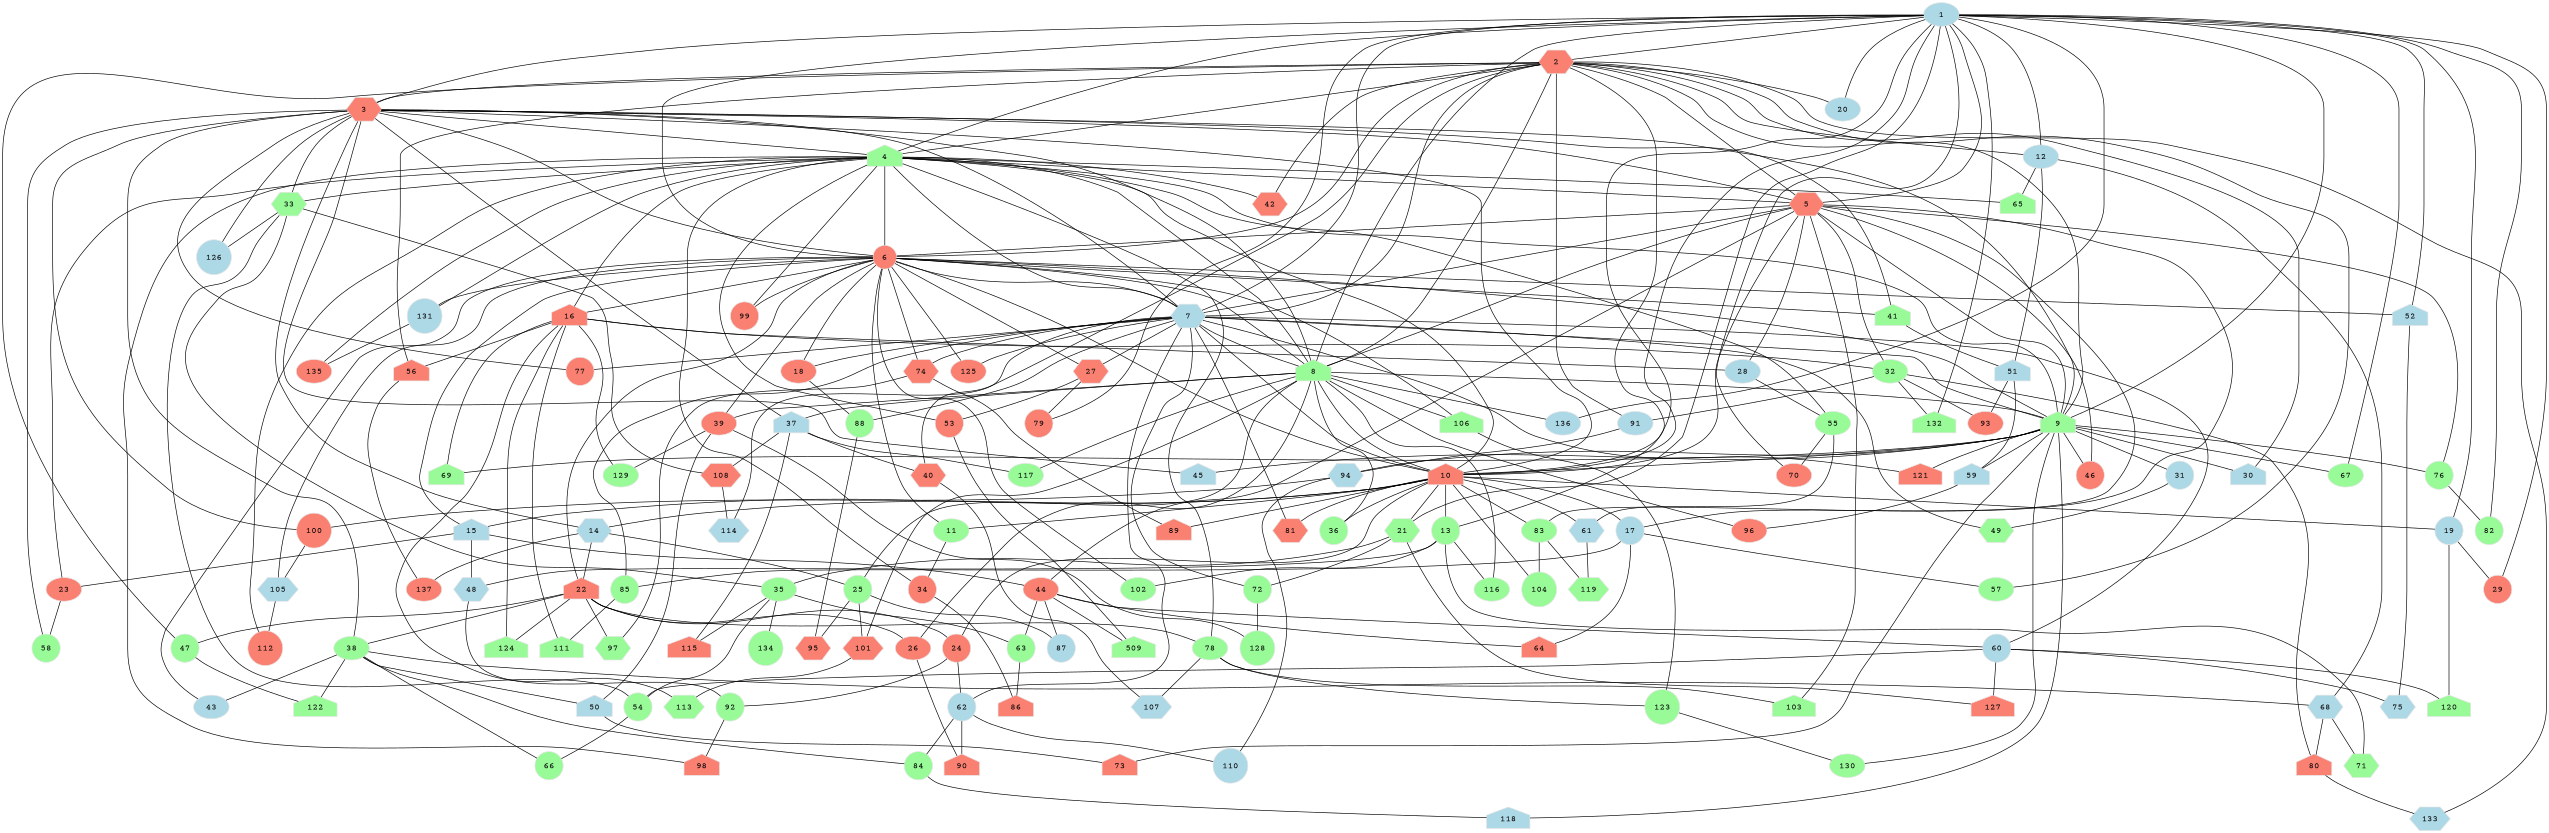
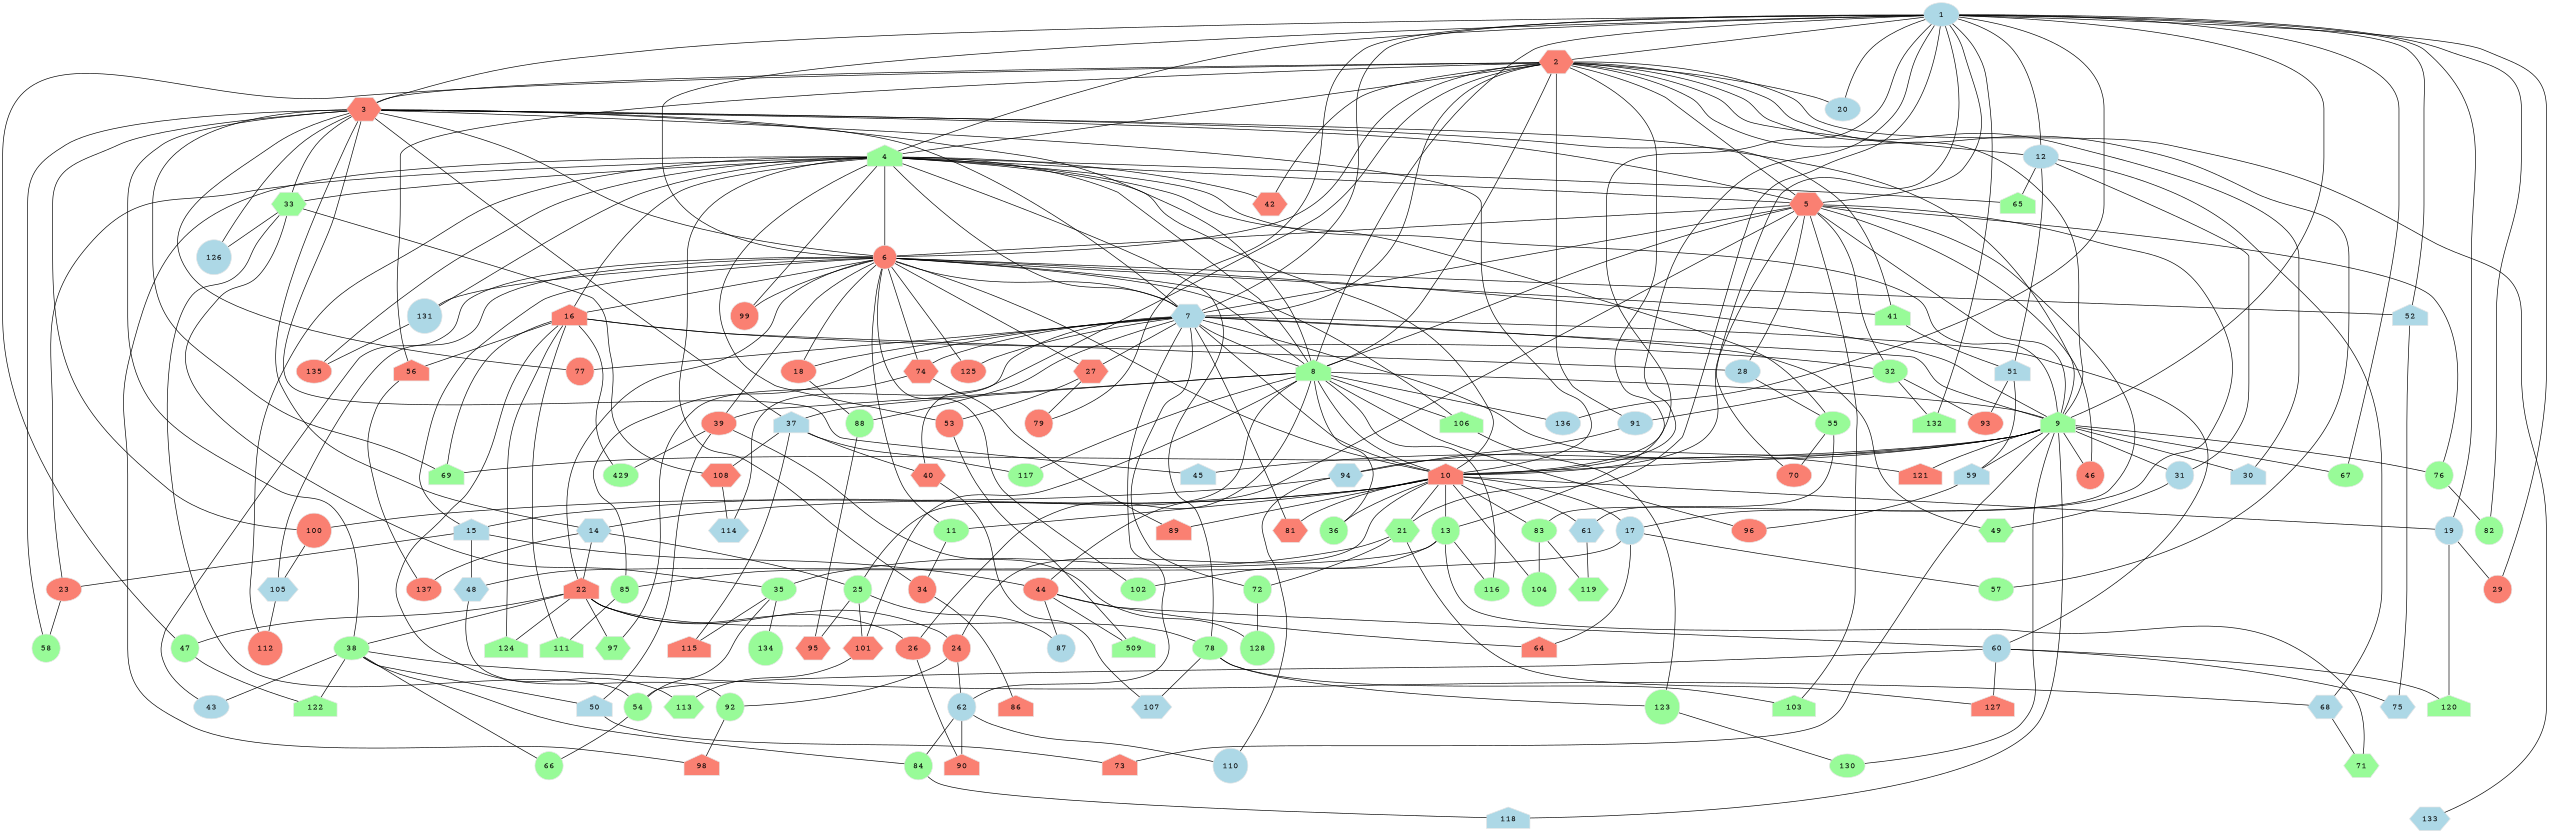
(624, 133) -> (159, 299)
none -> (2249, 267)
(621, 475) -> (621, 475)
(1021, 648) -> none
(2314, 766) -> none
